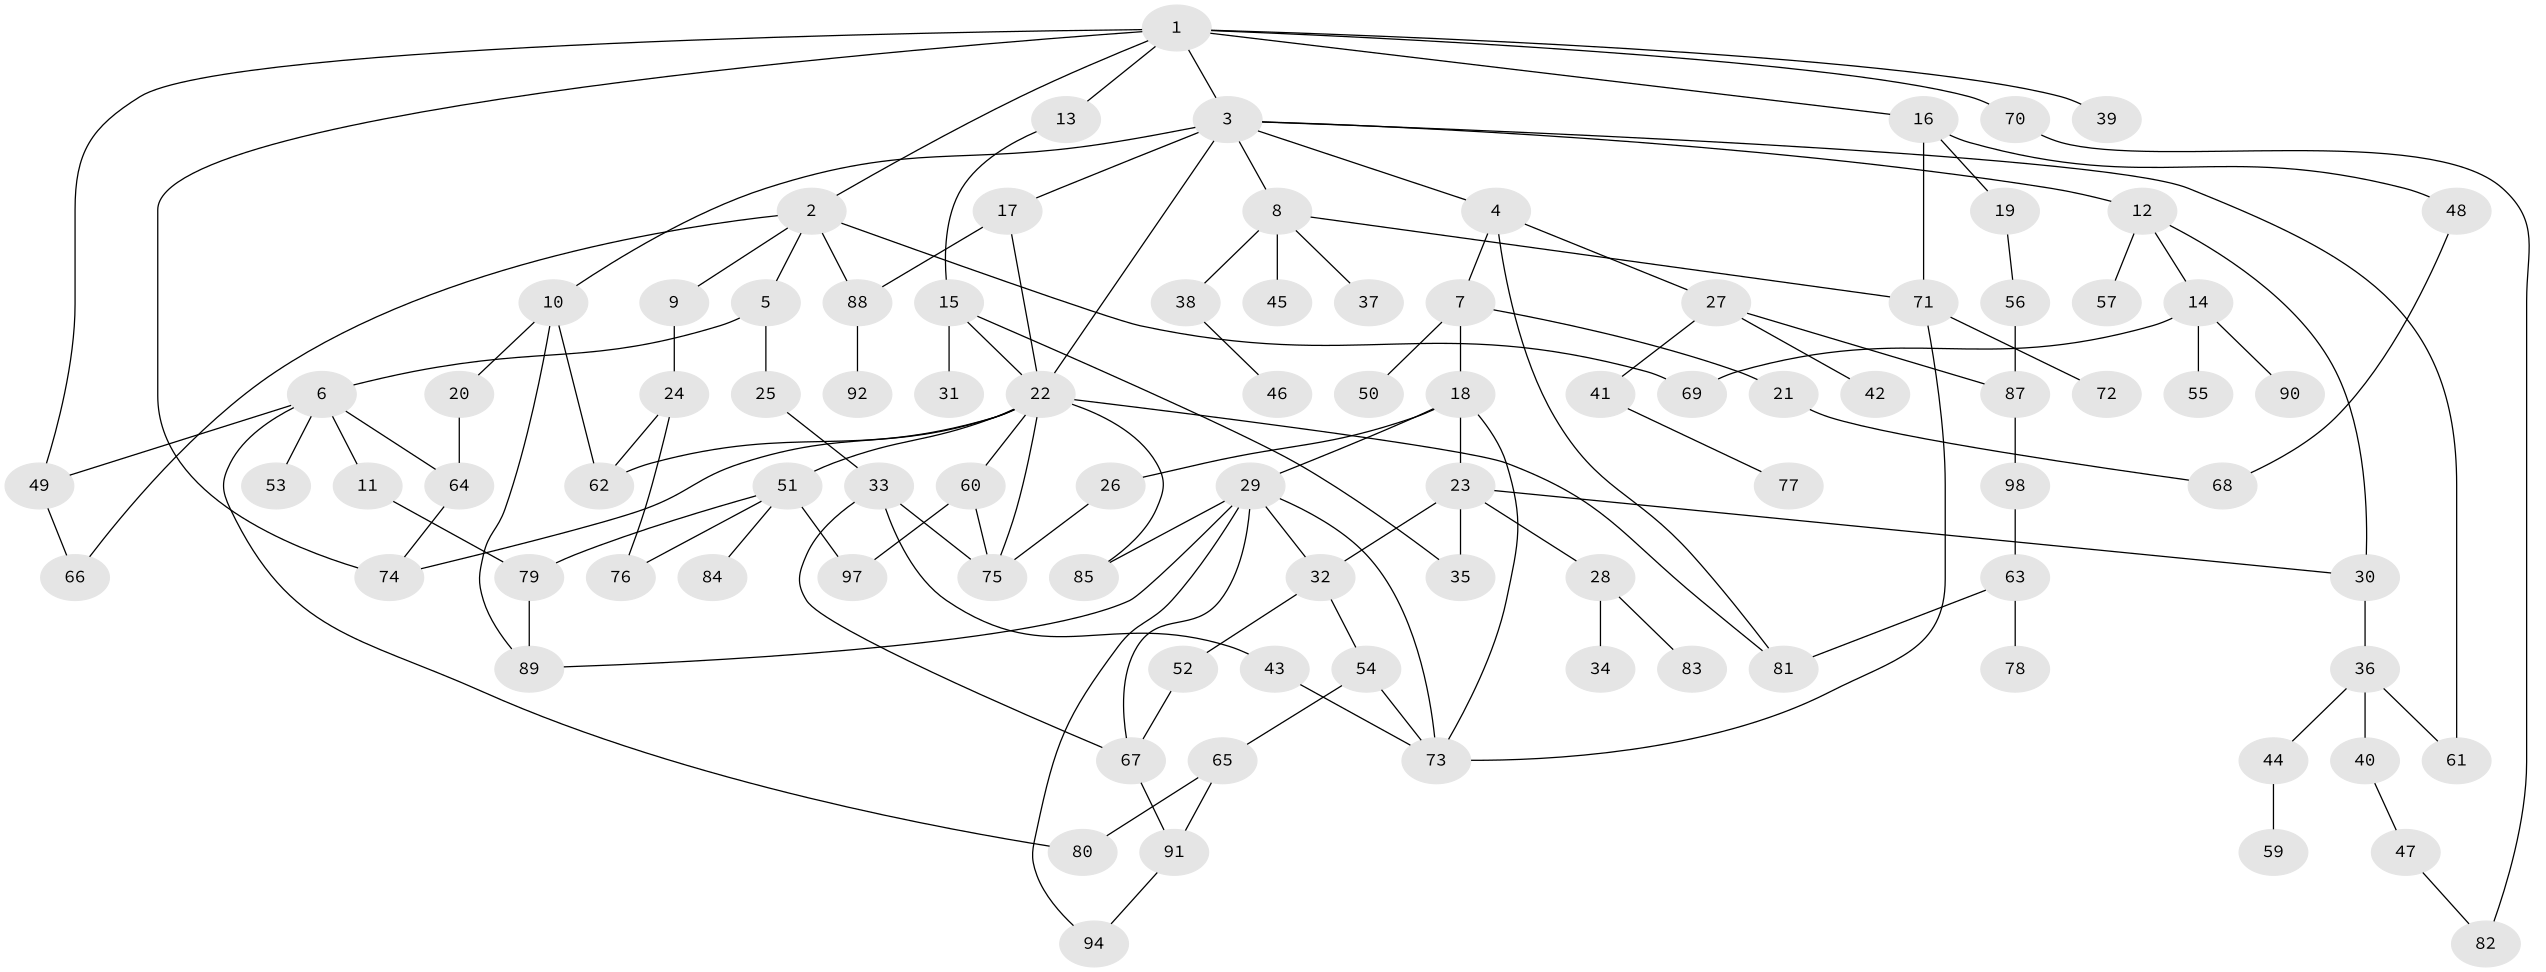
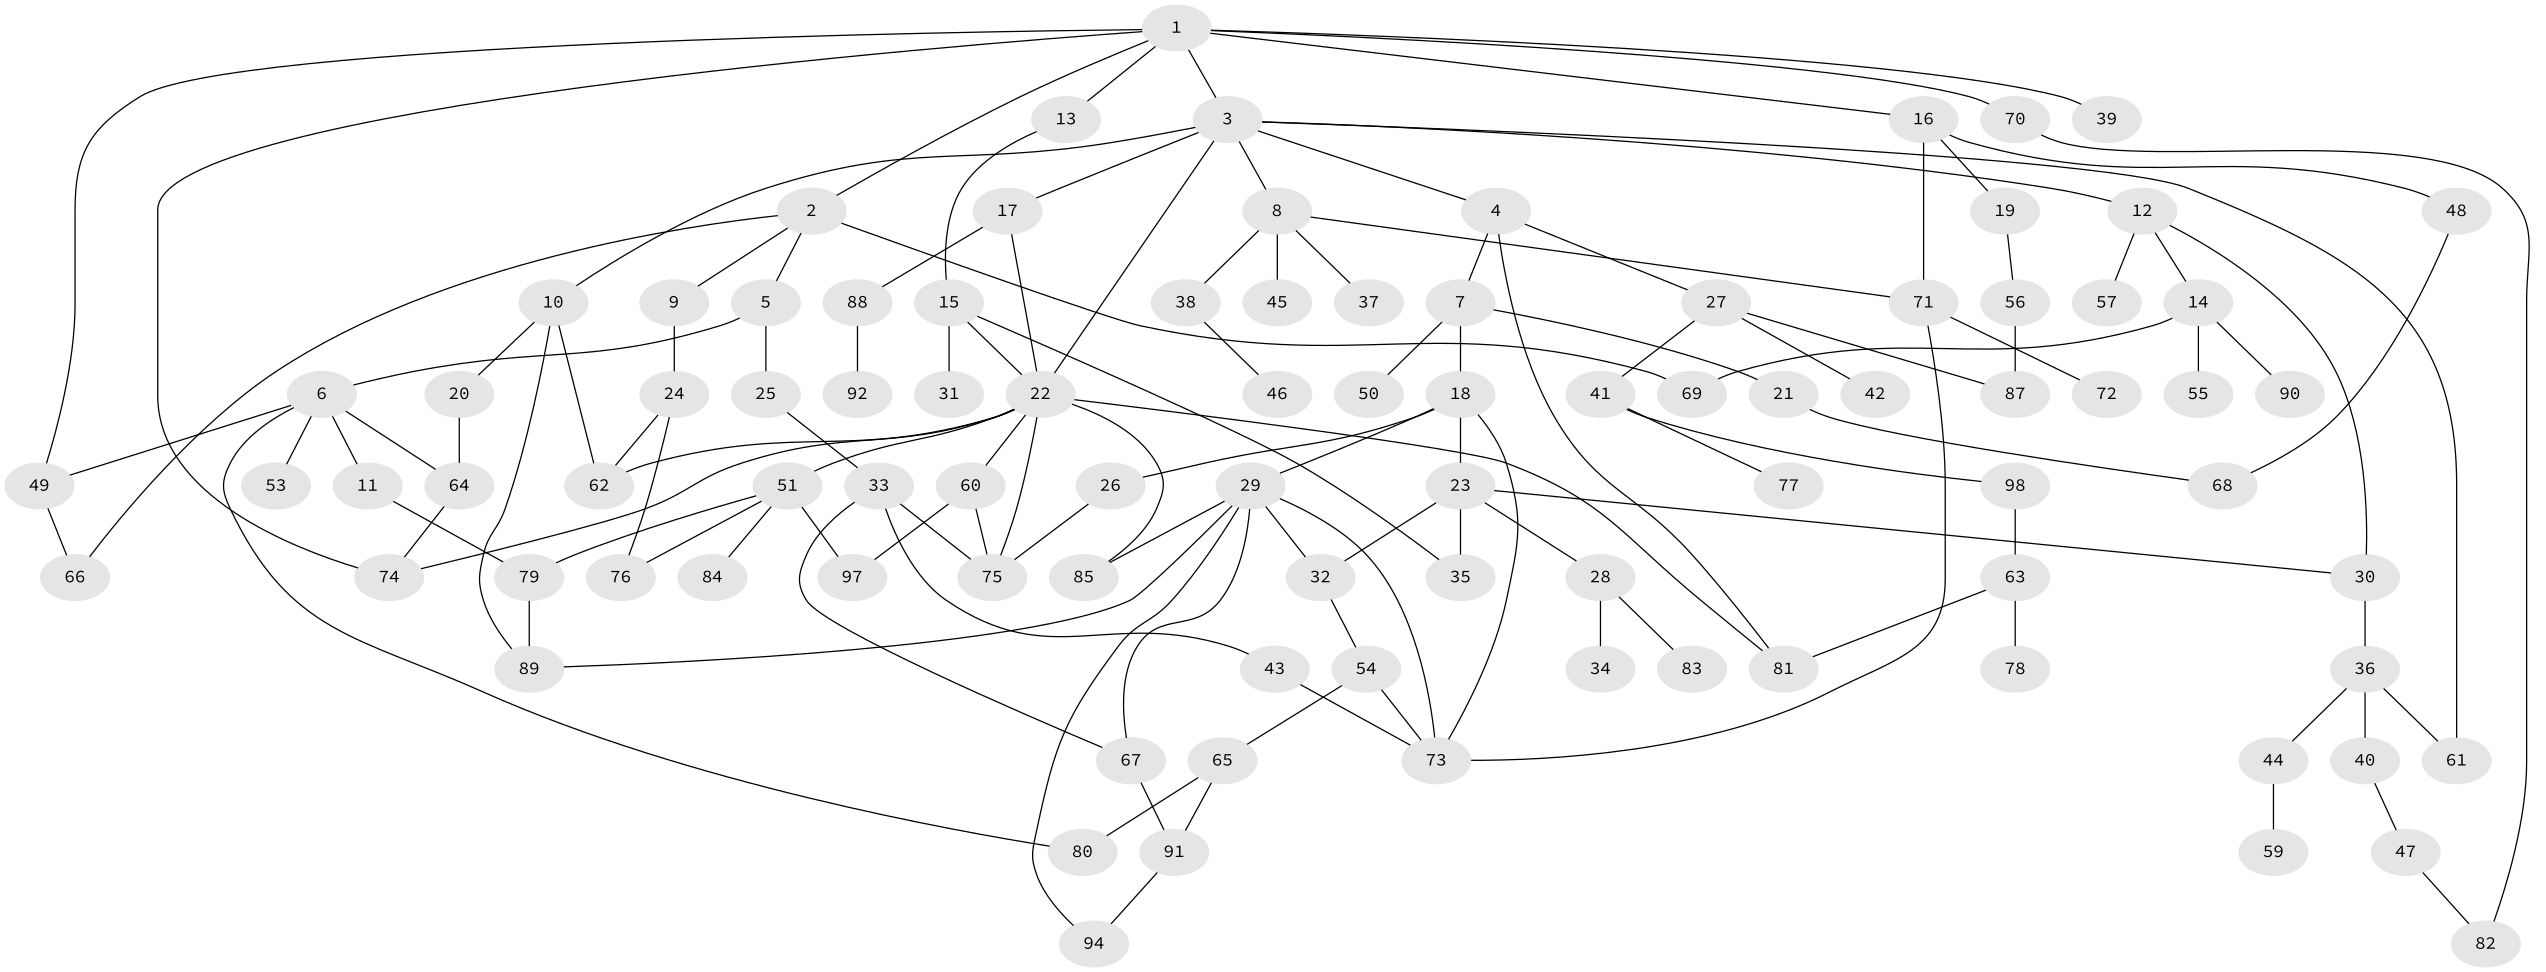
(835, 257) -> none
(2015, 440) -> (1802, 455)
(1183, 669) -> none
